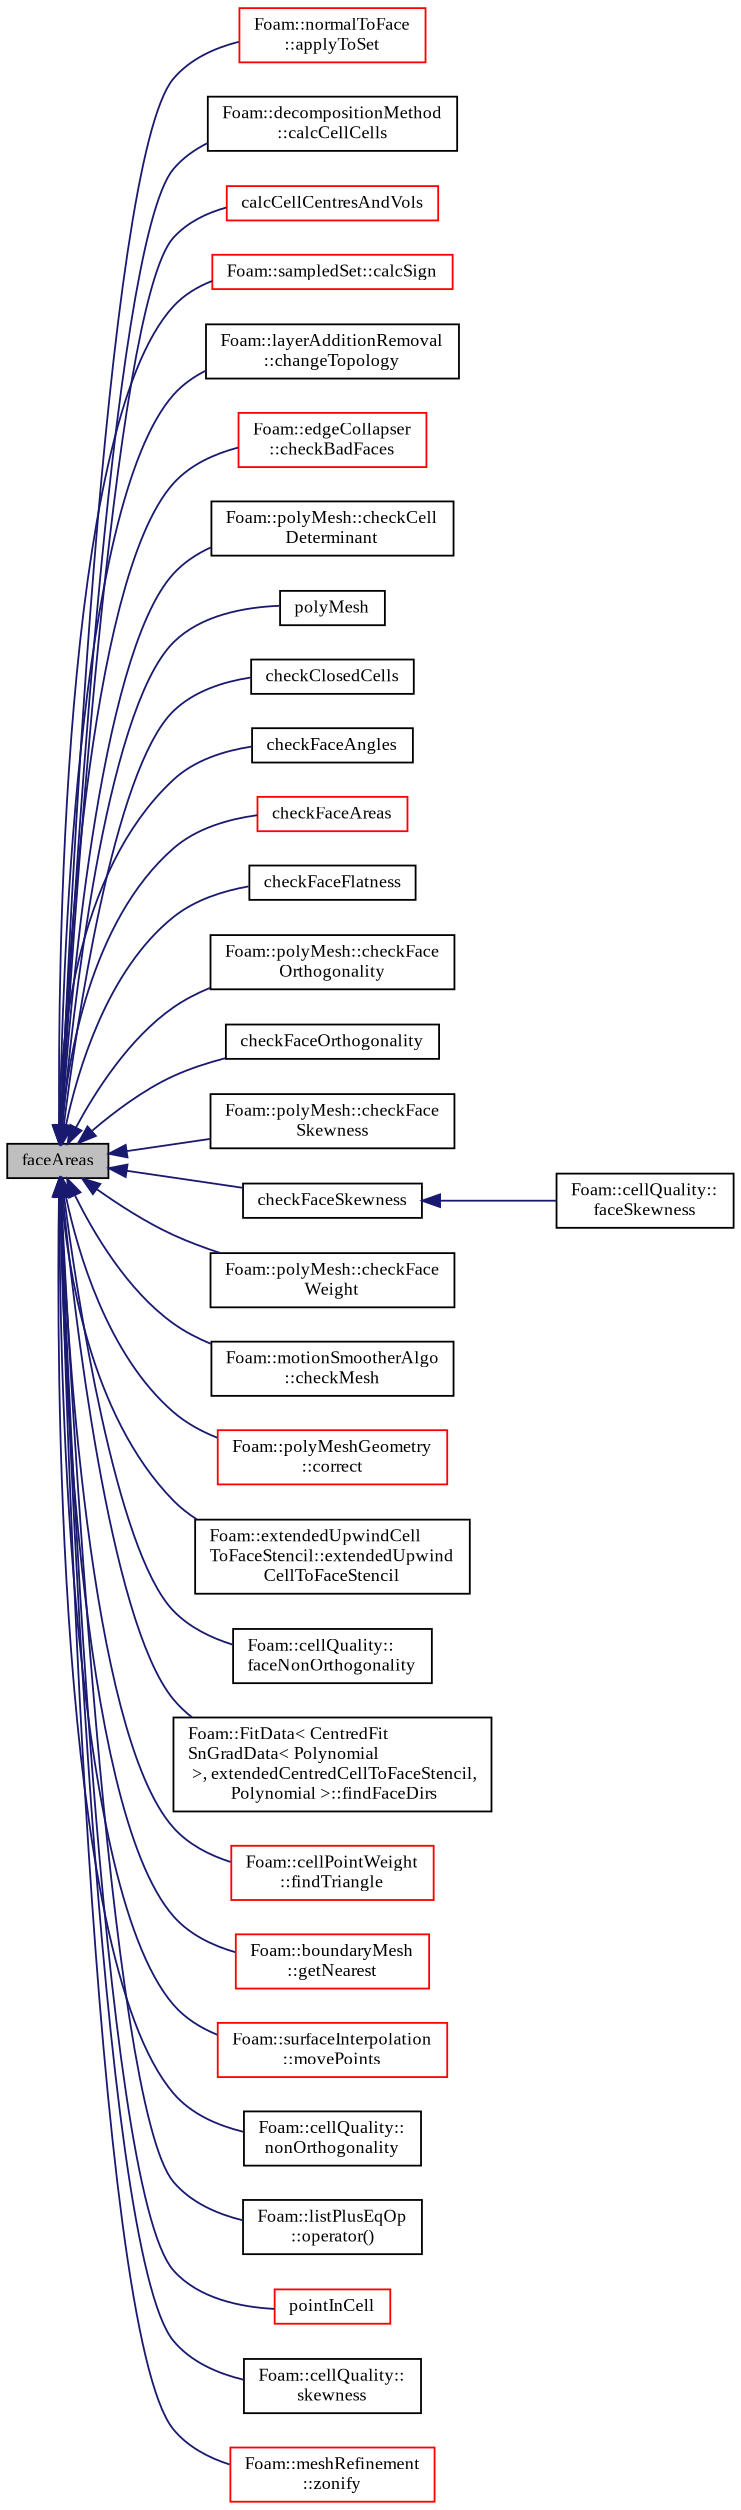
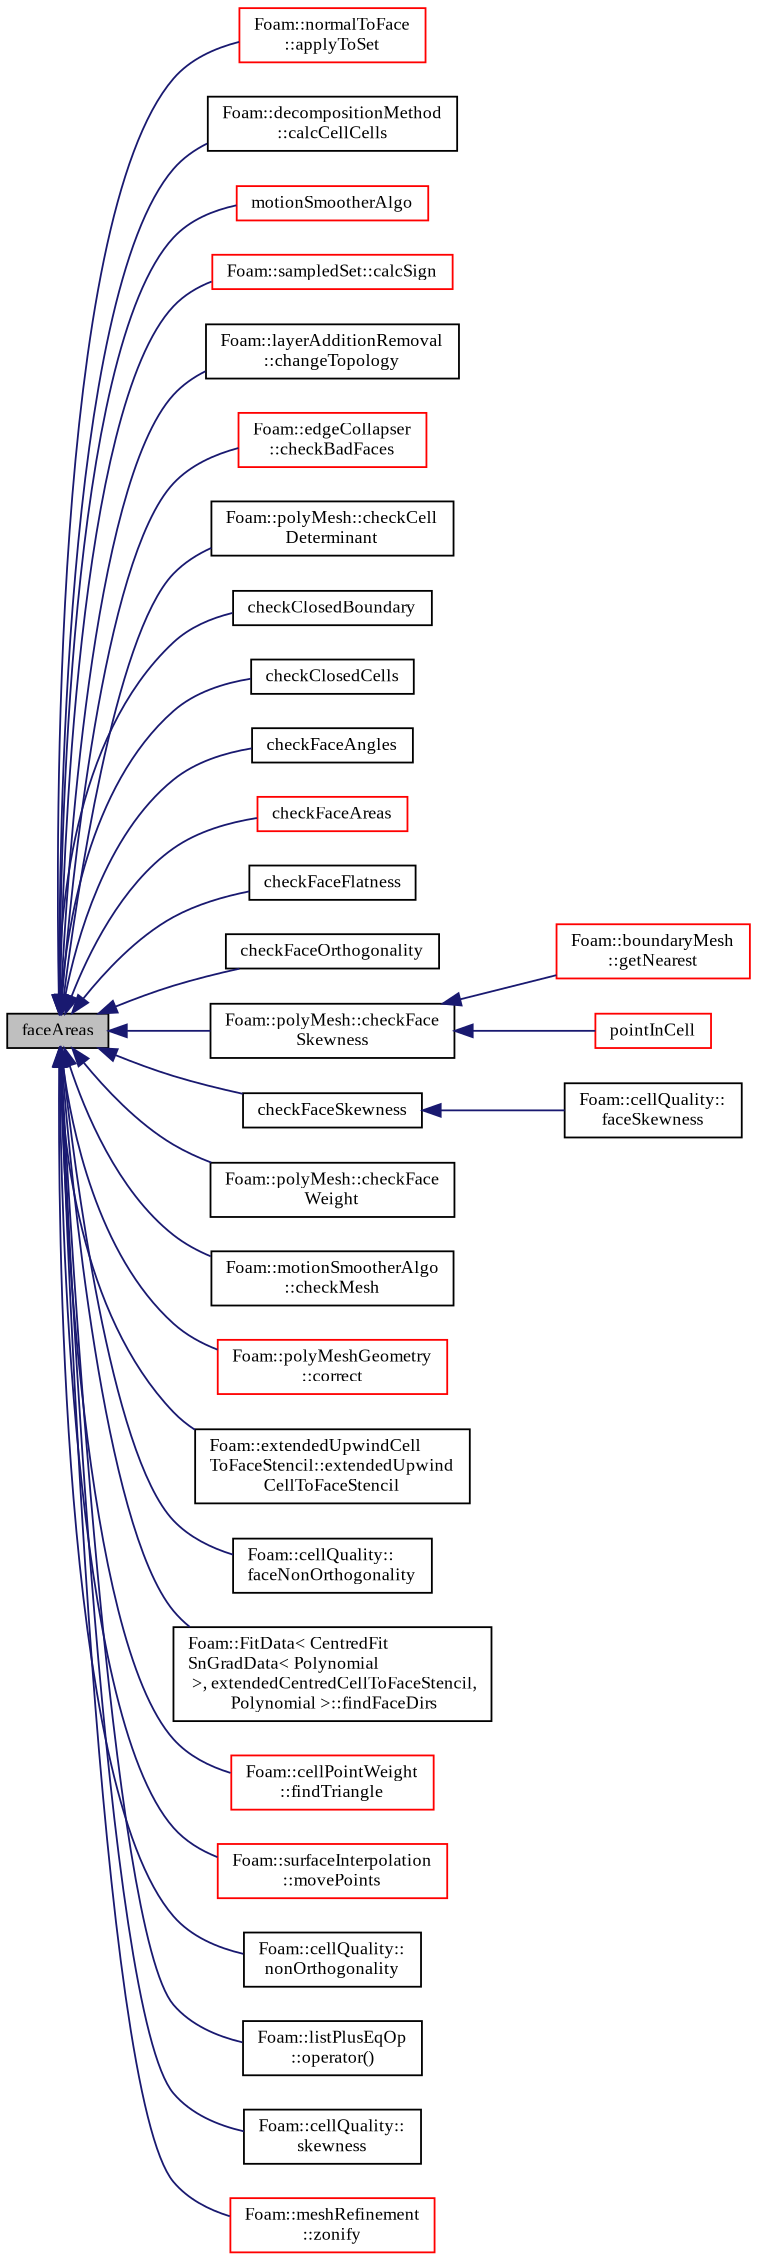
(332, 203) -> (332, 203)
(332, 608) -> (332, 608)
(332, 962) -> none
(112, 1759) -> (508, 987)
(94, 1793) -> (534, 1031)
